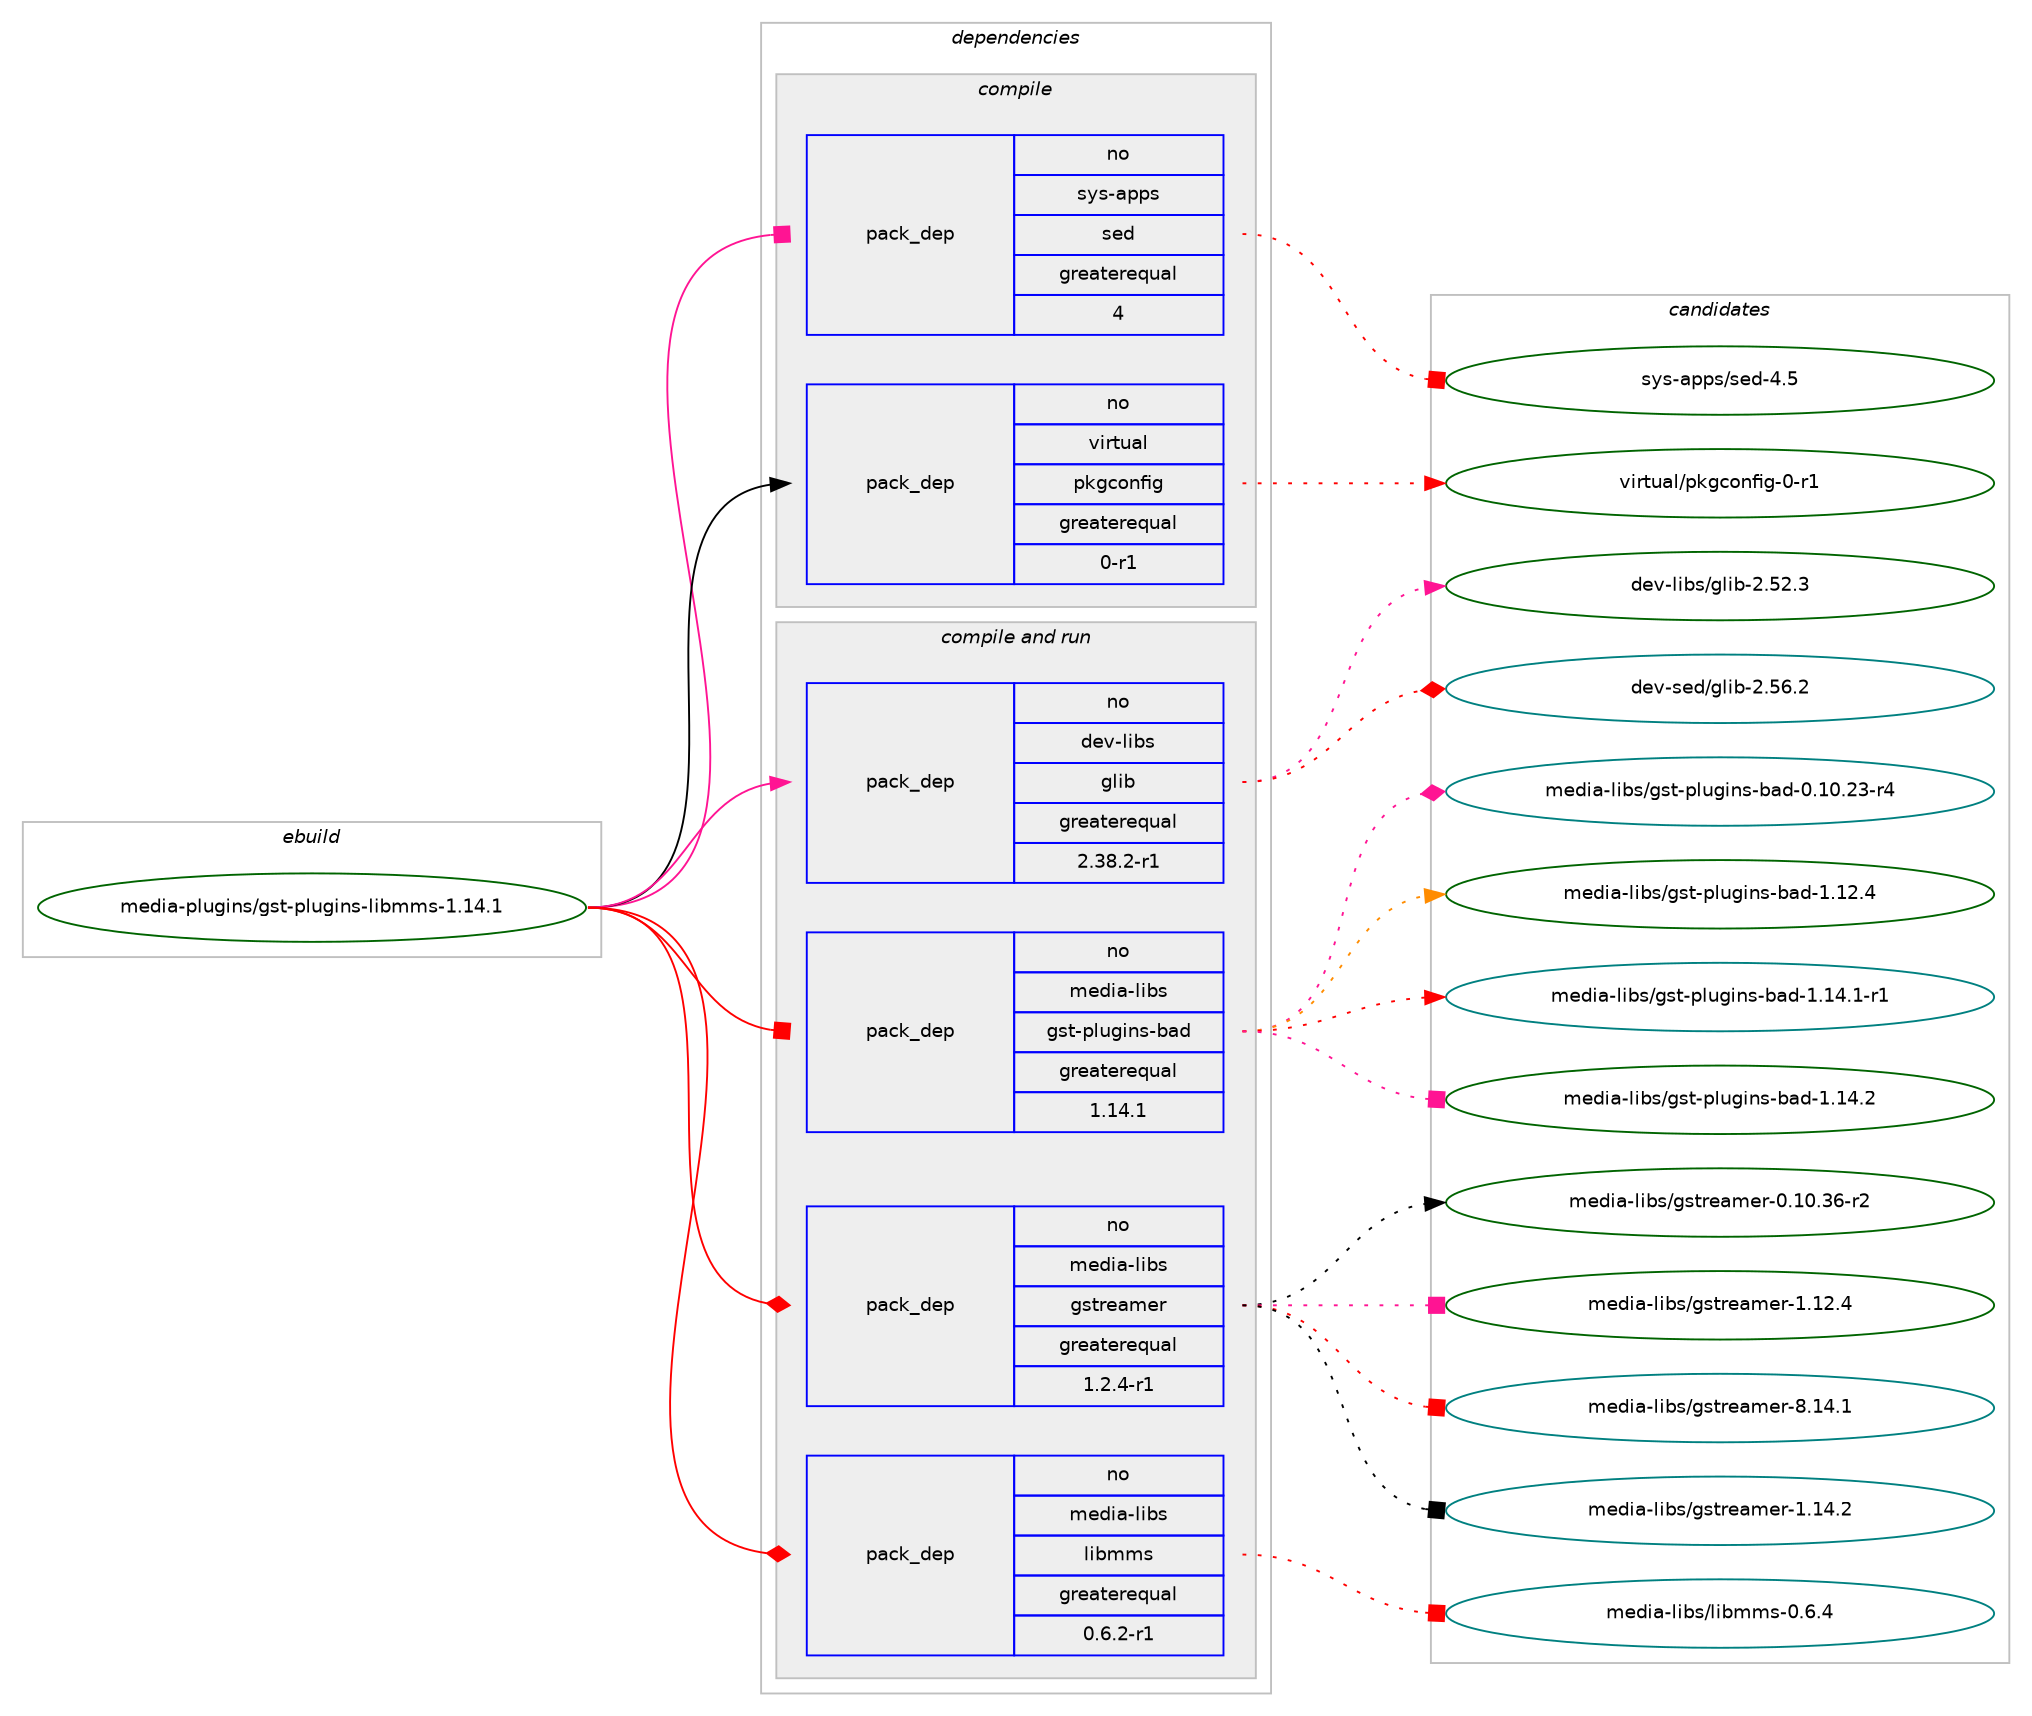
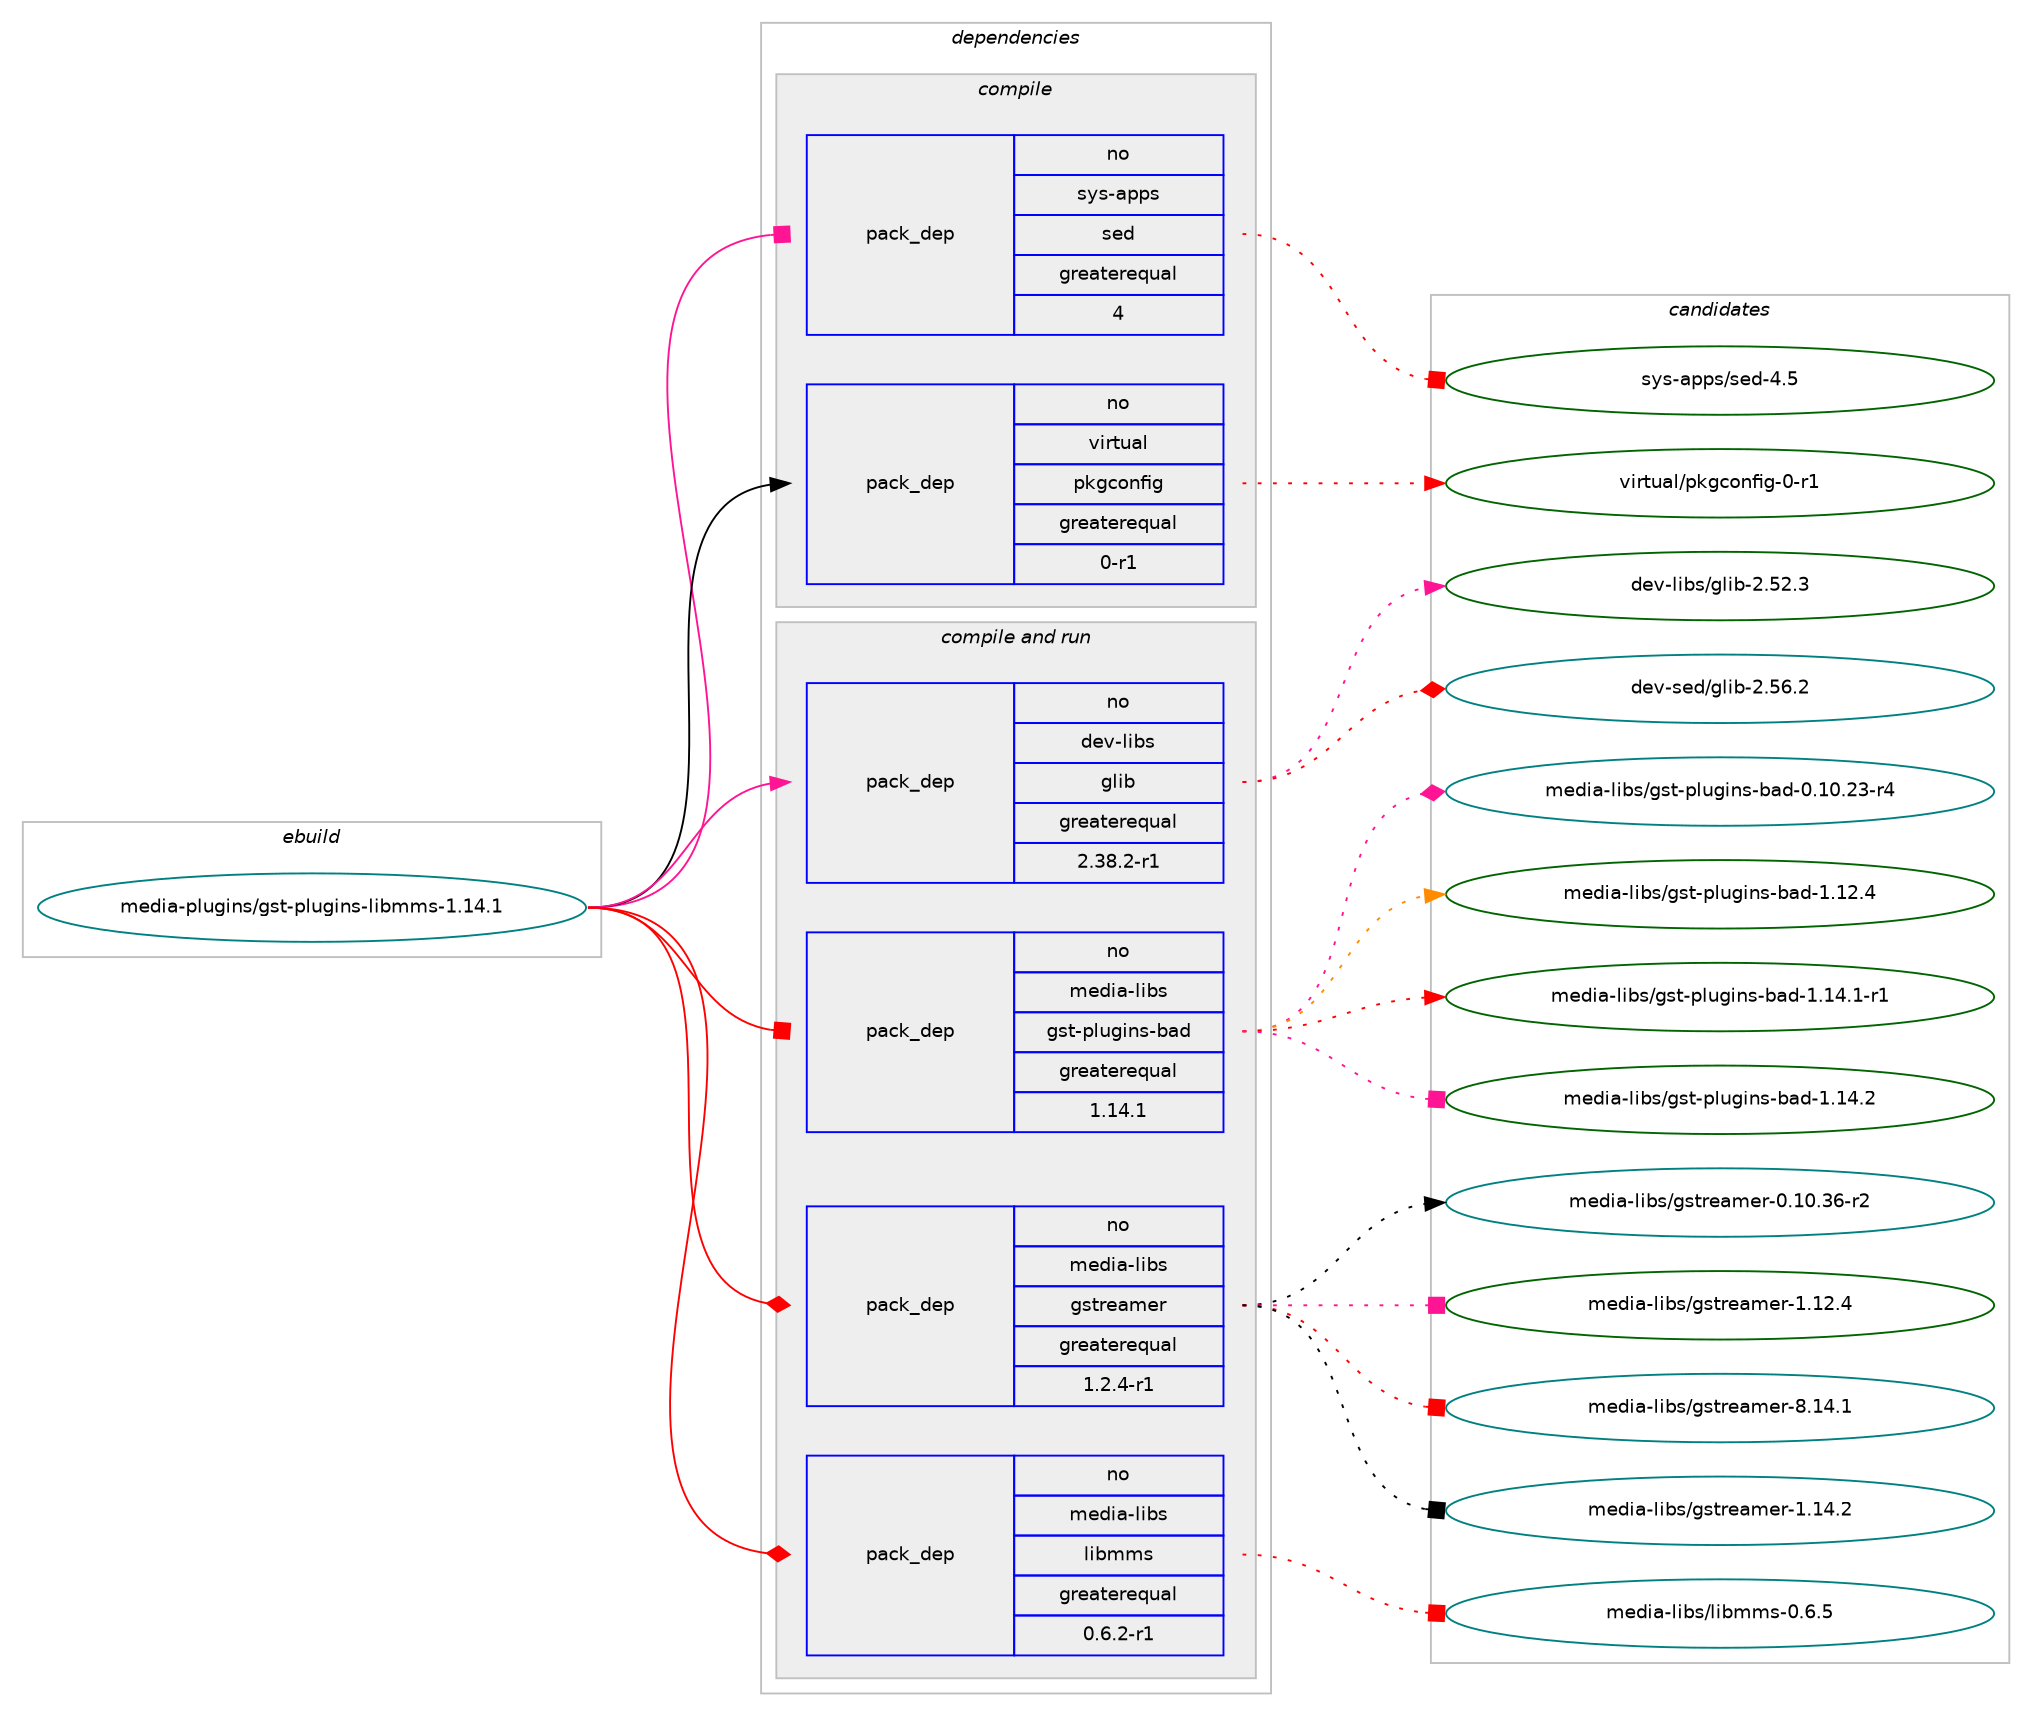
(312, 908) -> (312, 908)
(1720, 997) -> (1720, 997)
(1720, 1203) -> (1720, 1203)
(1720, 1614) -> (1720, 1614)
